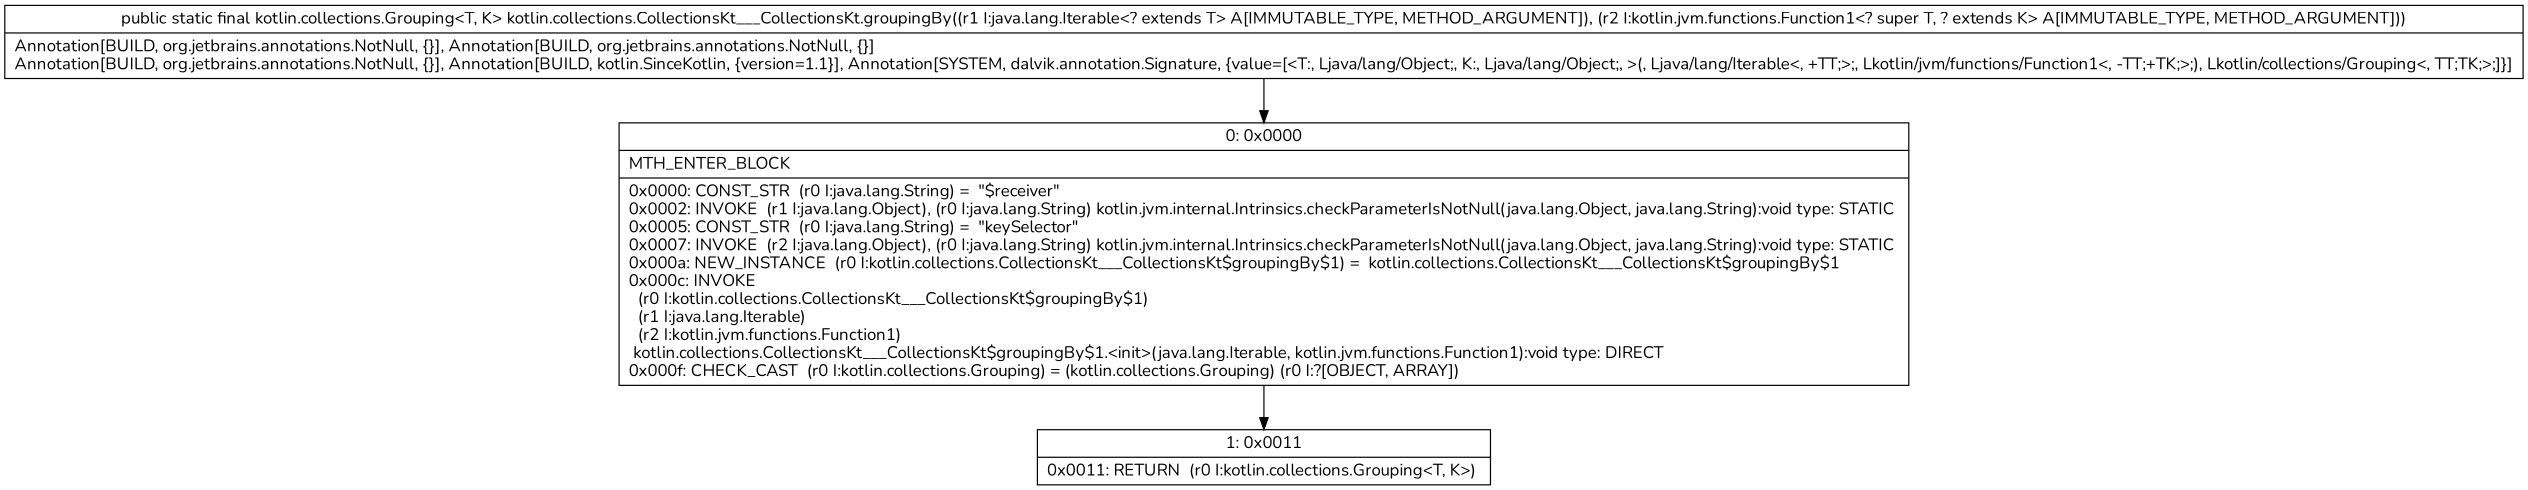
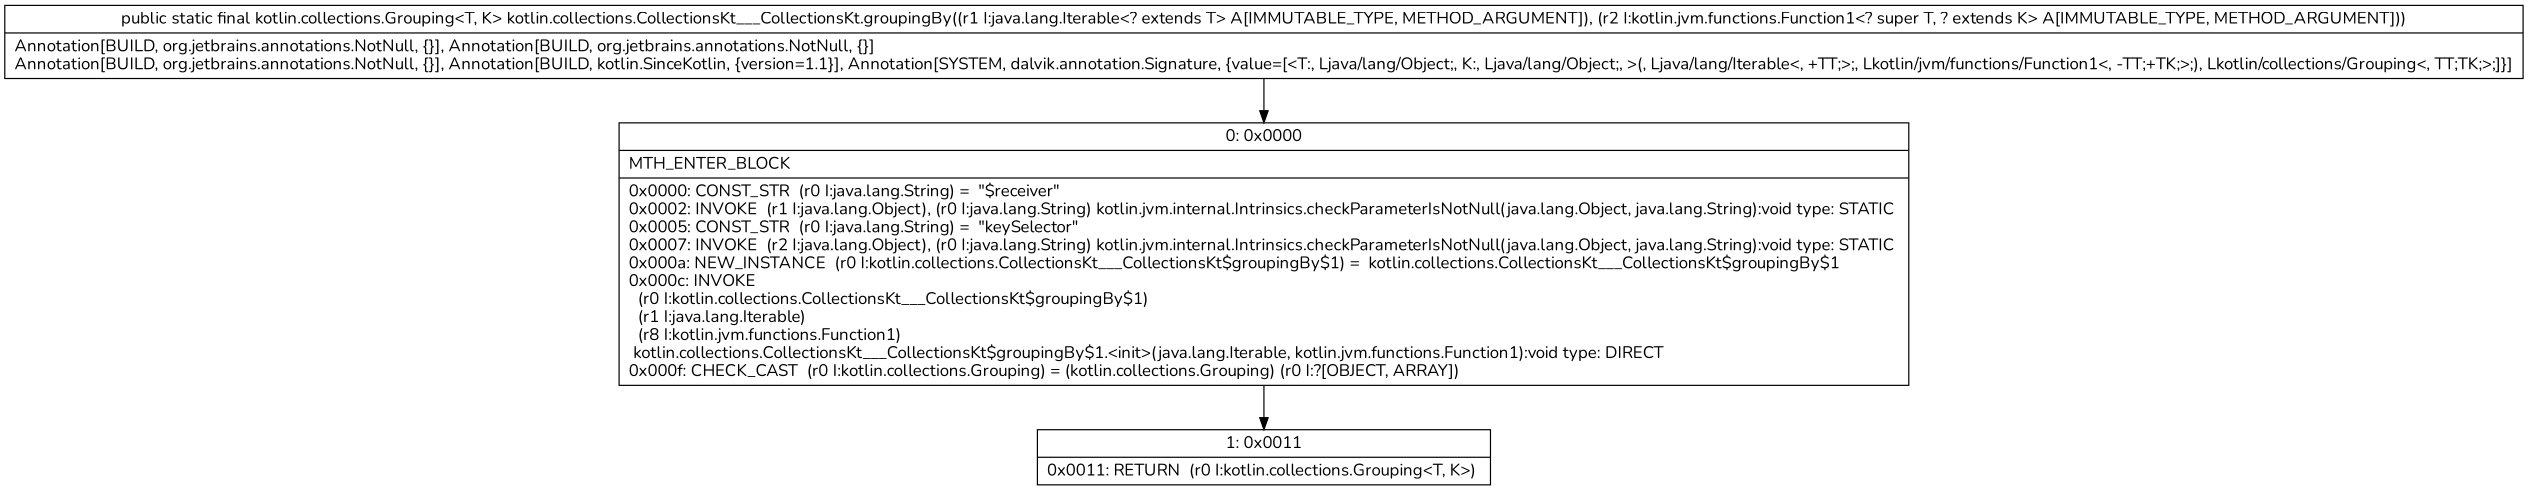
(765, 335) -> (765, 335)
